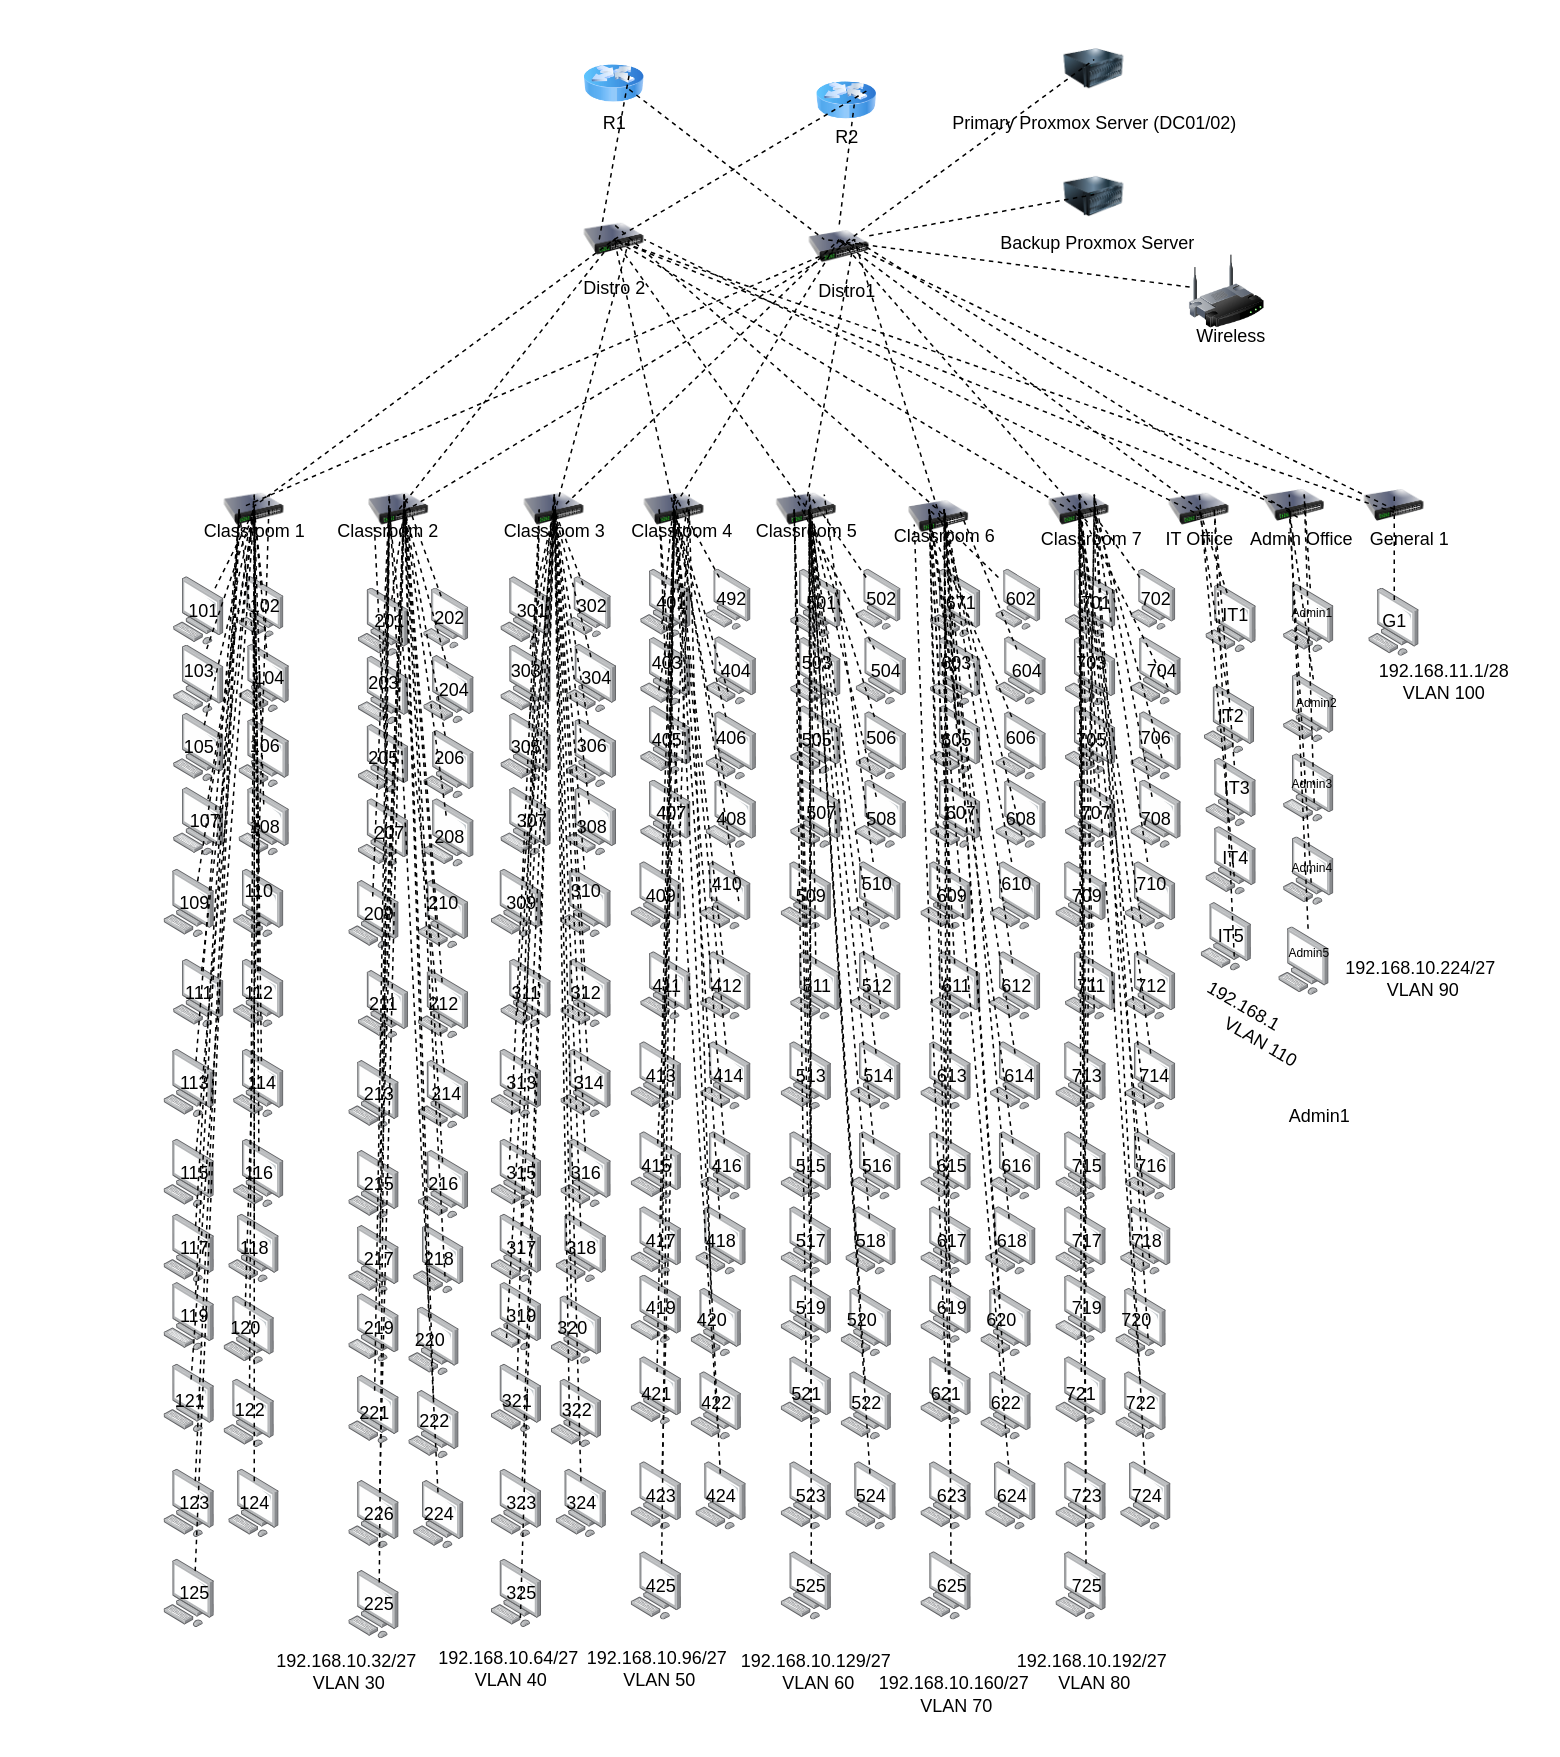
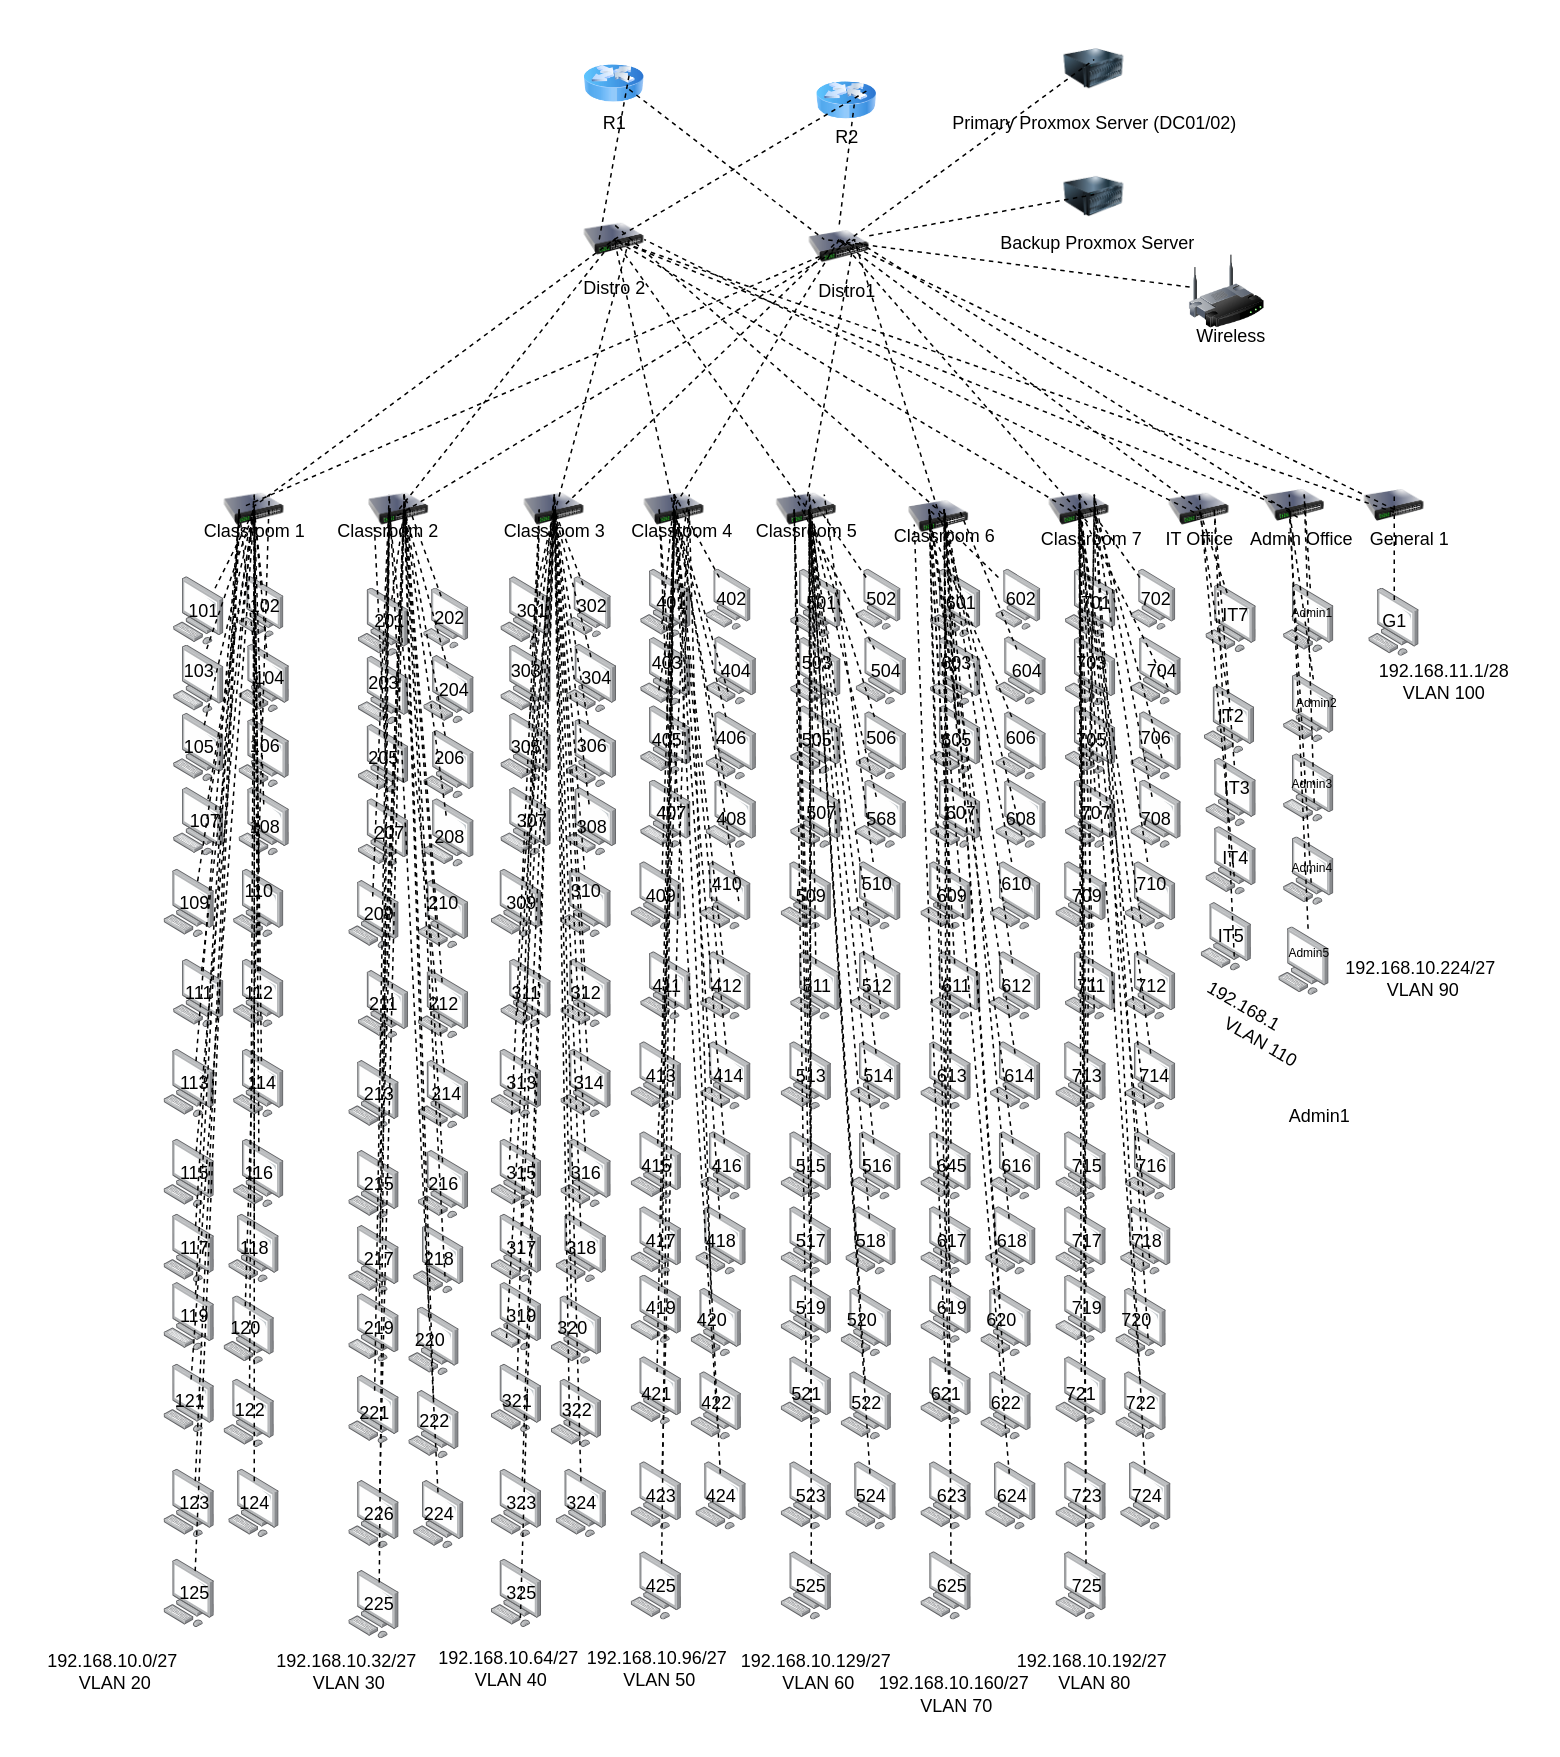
(732, 599) -> (732, 599)
(962, 604) -> (962, 604)
(1236, 616) -> (1236, 616)
(882, 820) -> (882, 820)
(953, 1166) -> (953, 1166)
none -> (114, 1672)
